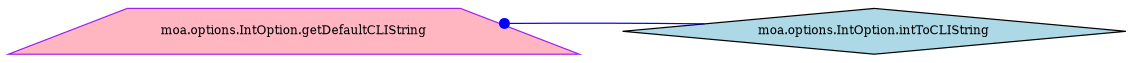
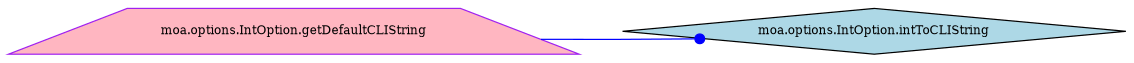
(607, 23) -> (618, 39)
